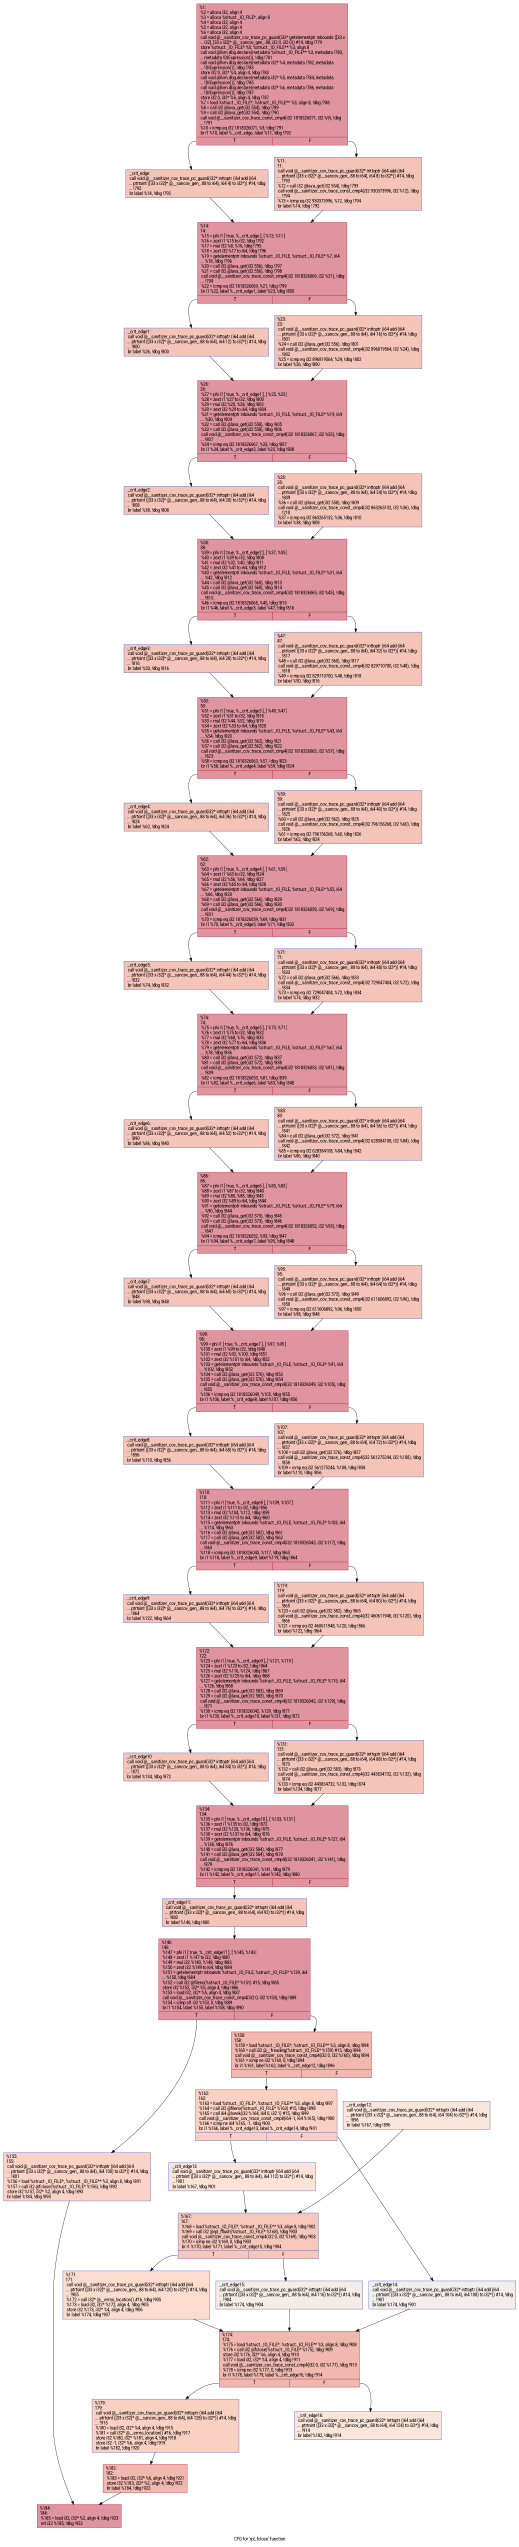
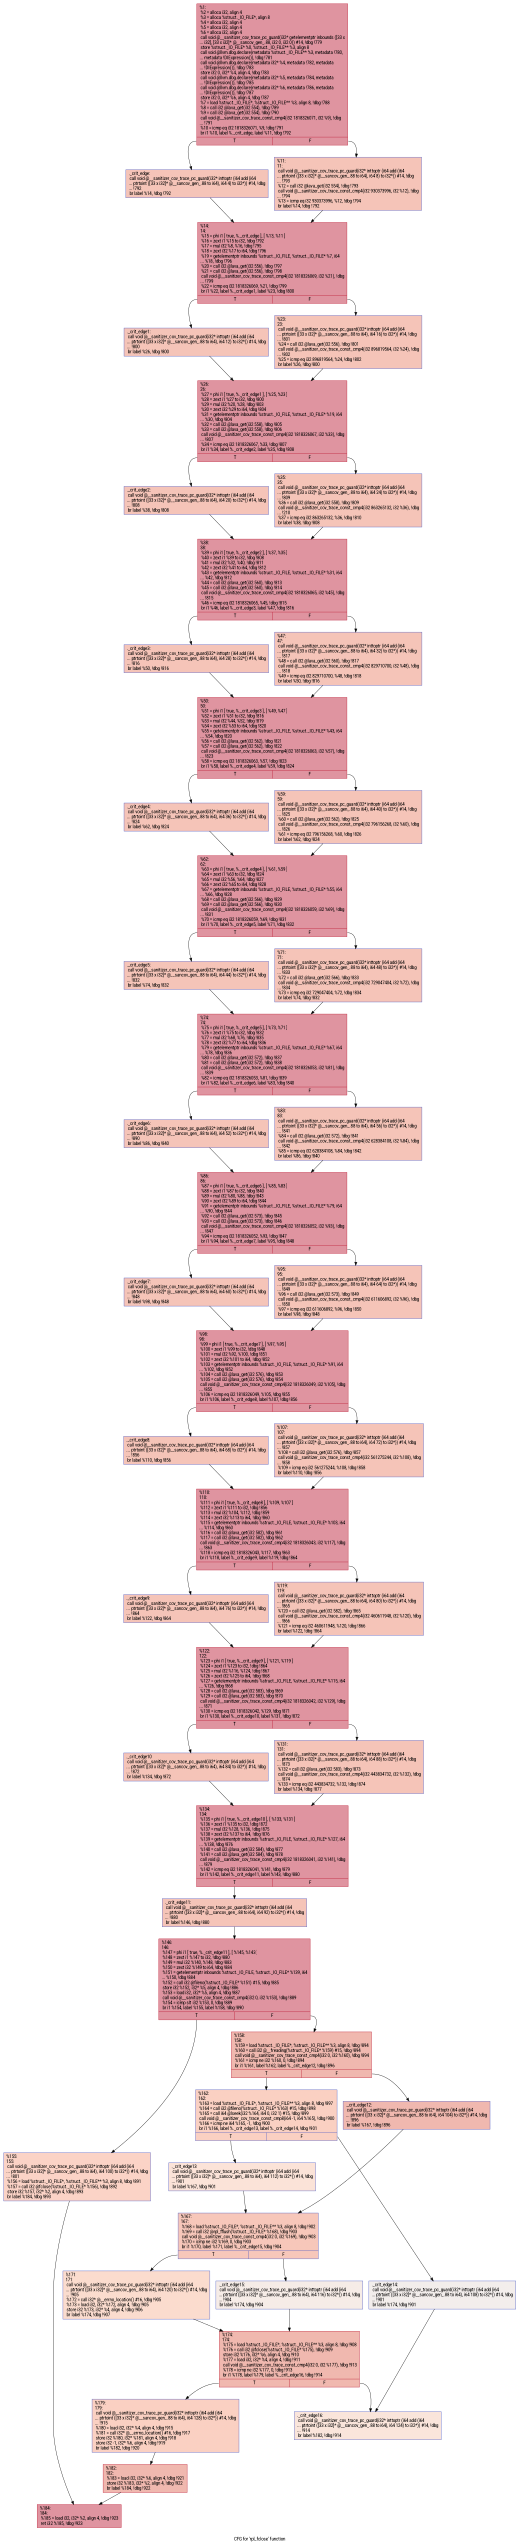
none -> (392, 2082)
(417, 2115) -> (417, 2115)
(384, 2319) -> (406, 2359)
